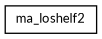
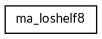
(51, 20) -> (51, 20)
